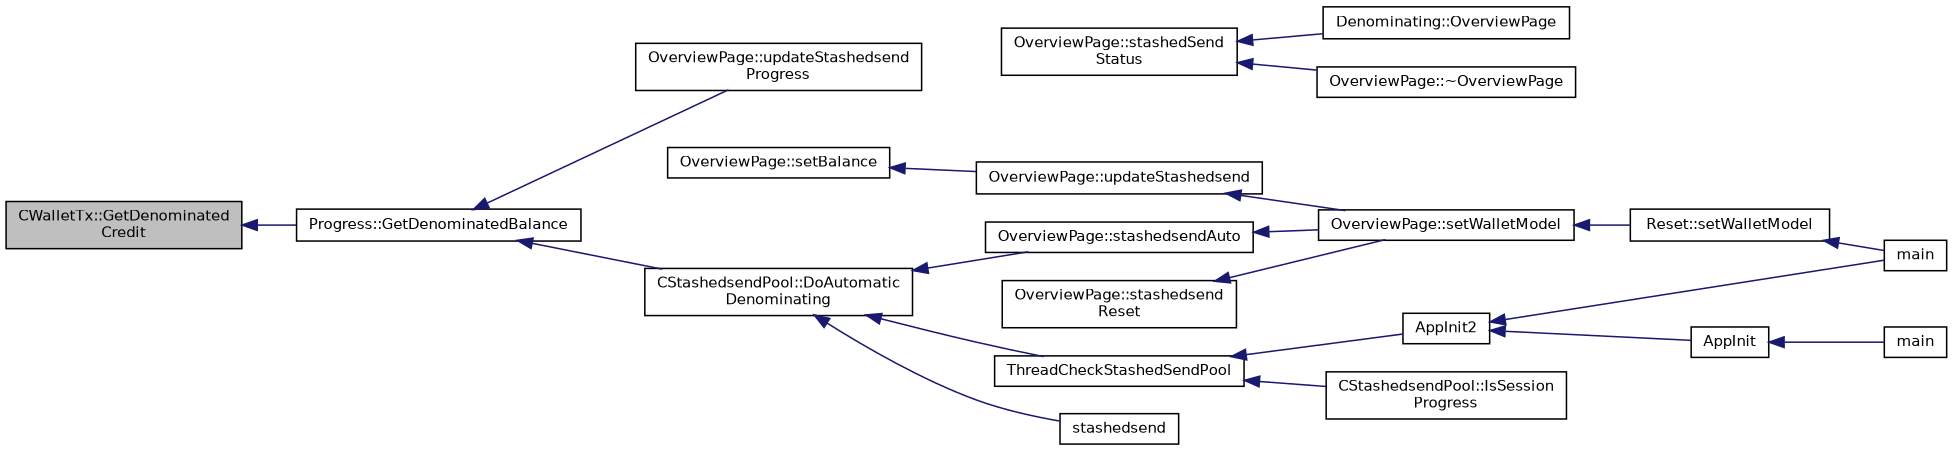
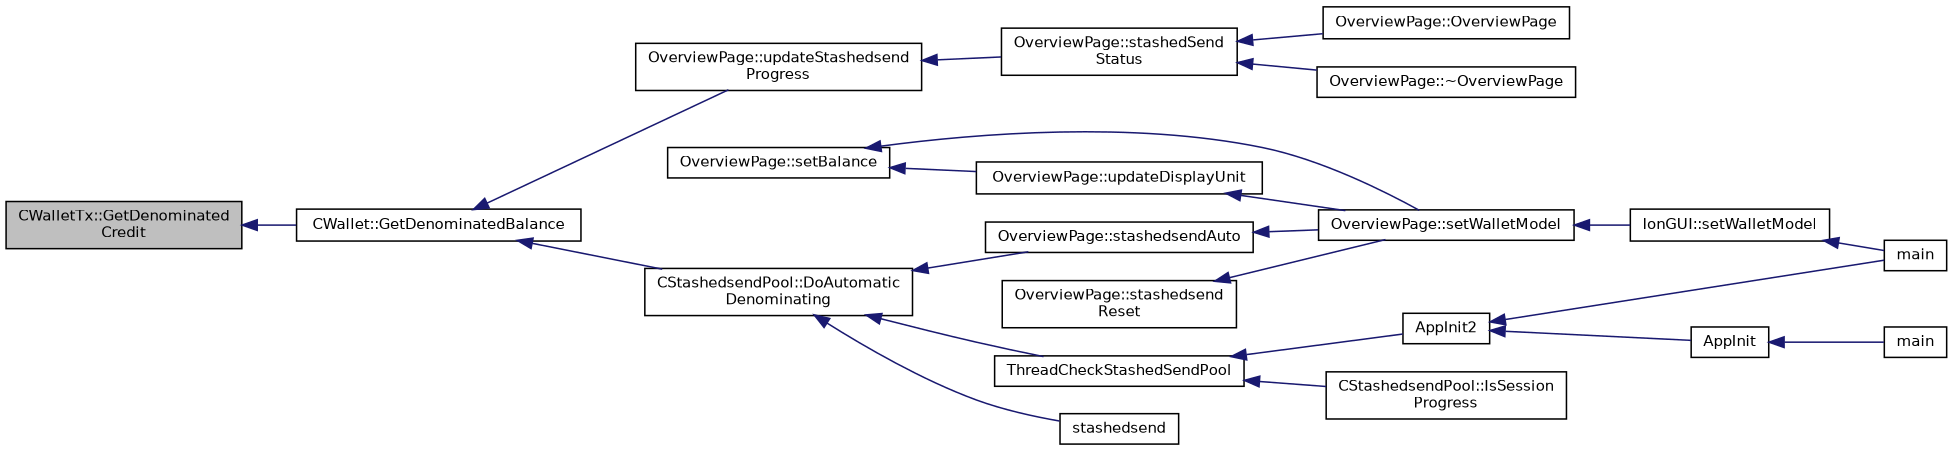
(1446, 23) -> (1446, 23)
none -> (969, 58)
none -> (1157, 134)
(1119, 178) -> (1119, 178)
(439, 225) -> (439, 225)
(1730, 225) -> (1730, 225)
